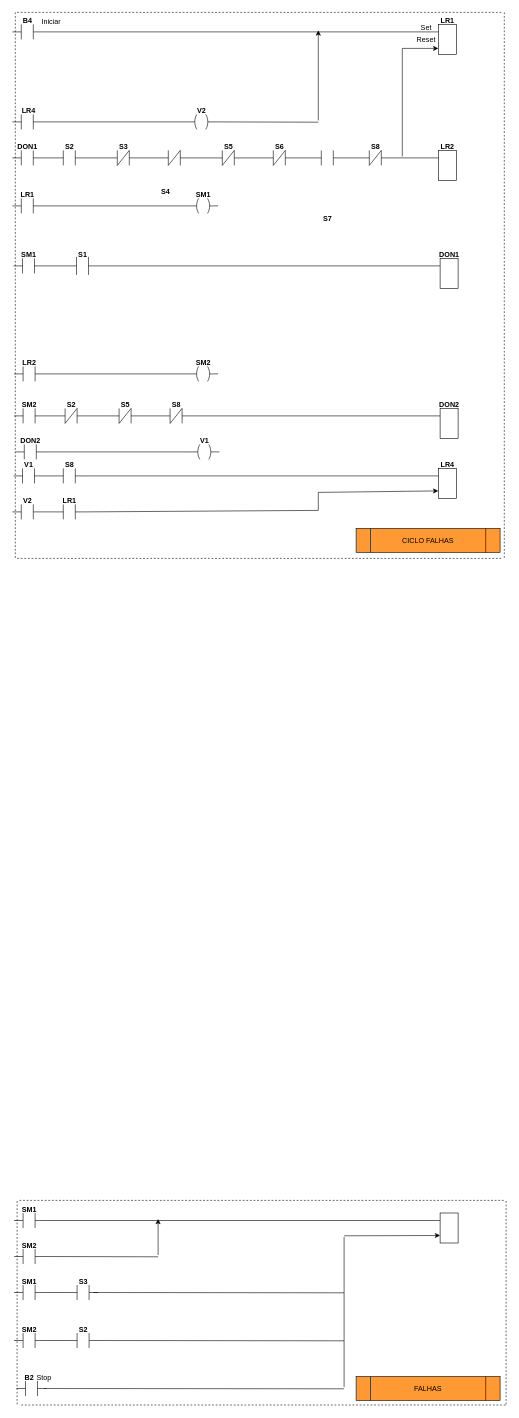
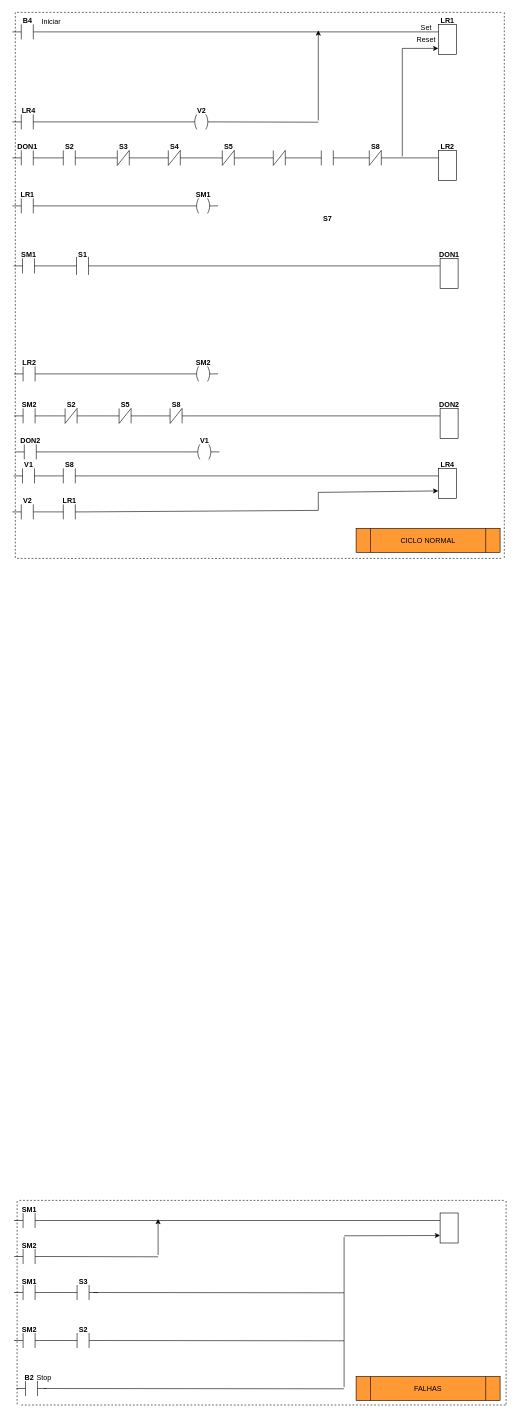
(279, 144) -> none
(165, 189) -> (174, 144)
(428, 540) -> (428, 540)
